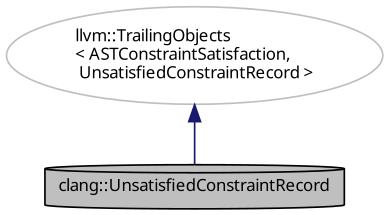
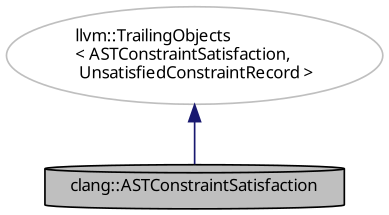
(195, 187) -> (195, 187)
